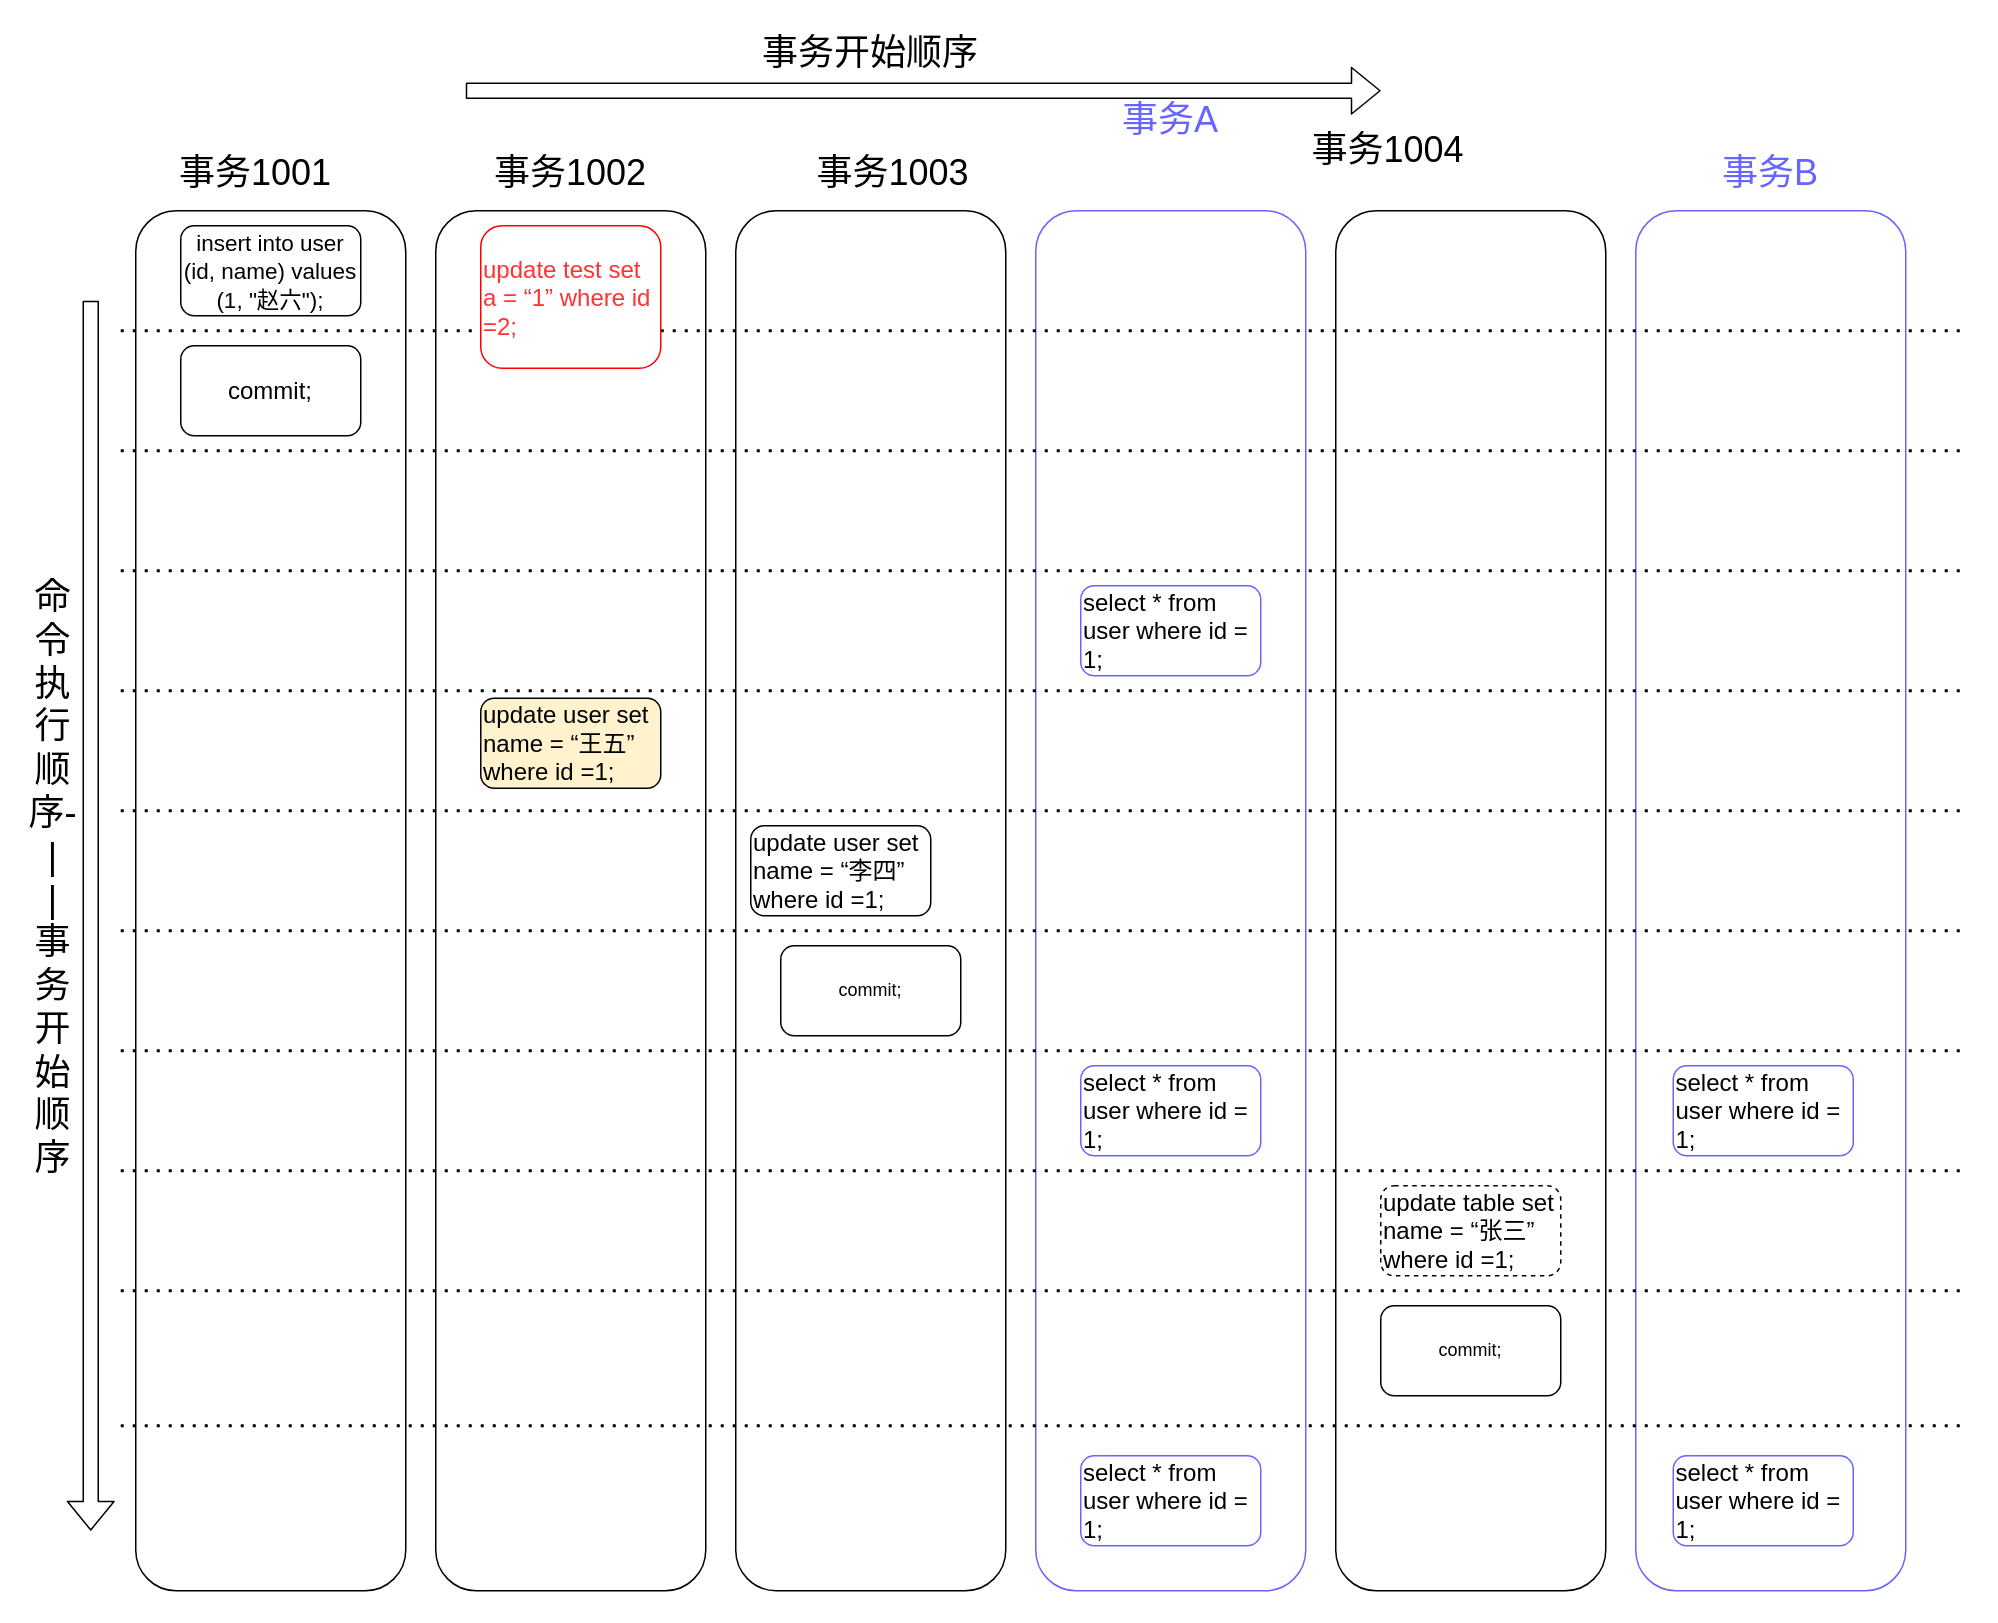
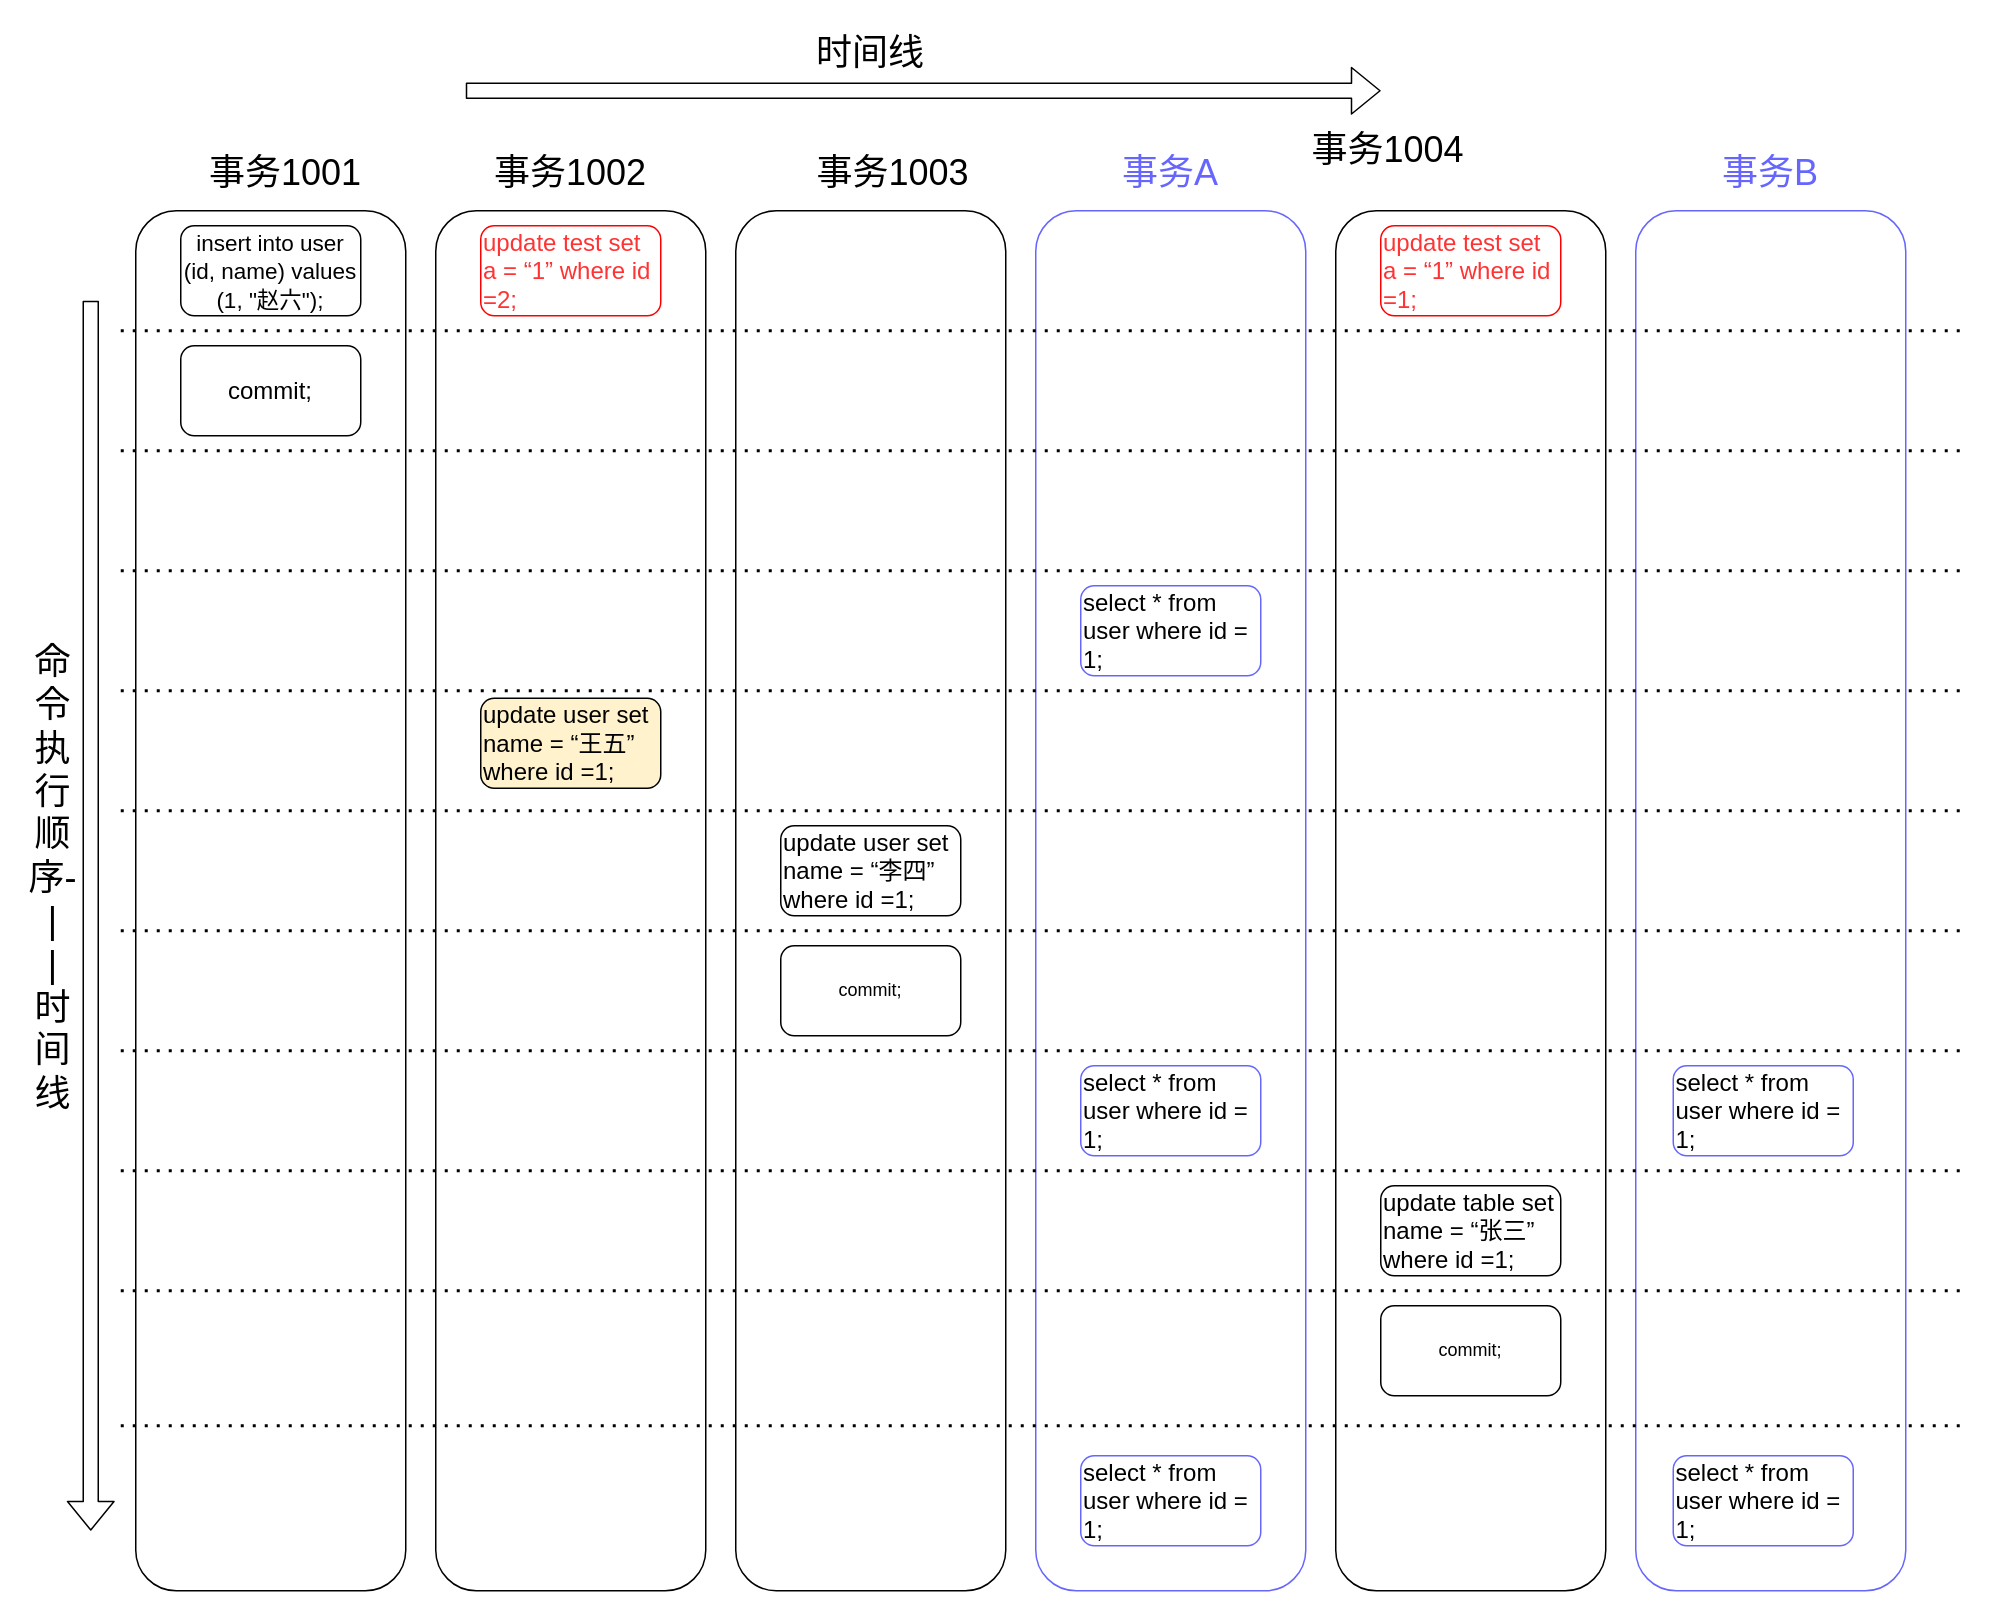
(871, 53) -> (871, 53)
(1171, 121) -> (1171, 173)
(256, 173) -> (286, 173)
none -> (1471, 271)
(571, 297) -> (571, 271)
(841, 871) -> (871, 871)
(53, 878) -> (53, 878)
(1471, 1231) -> (1471, 1231)
